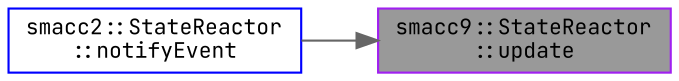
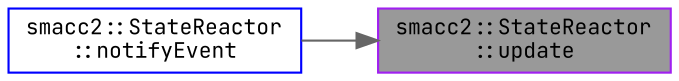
(524, 41) -> (524, 41)
